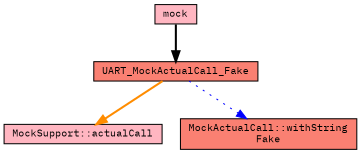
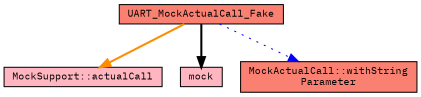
(176, 38) -> (201, 40)
(269, 134) -> (329, 77)
